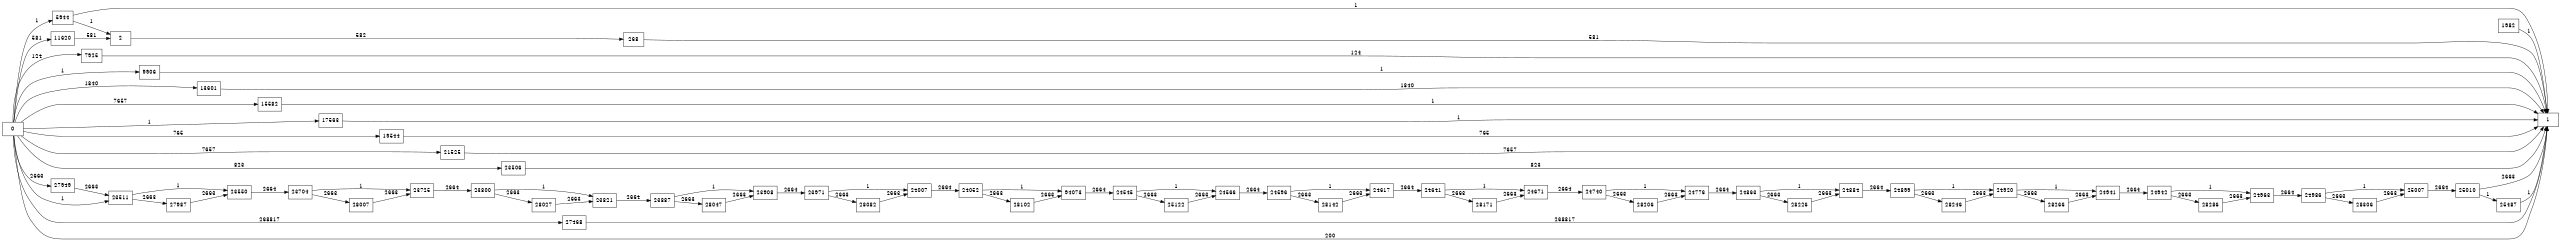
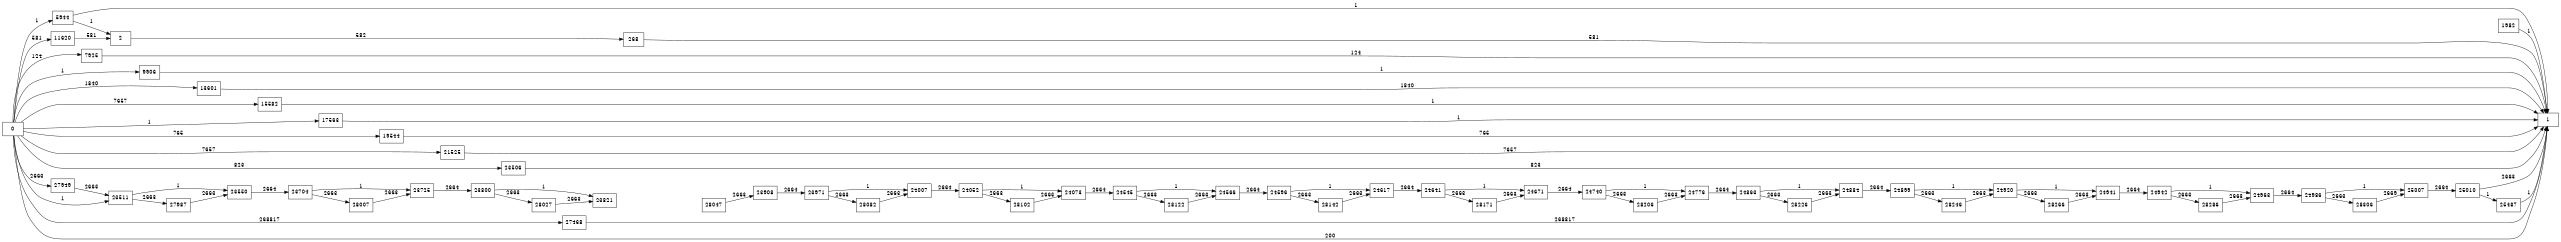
(1074, 193) -> (1074, 193)
(2390, 194) -> (2390, 194)
(663, 201) -> none
(1176, 205) -> (1176, 205)
